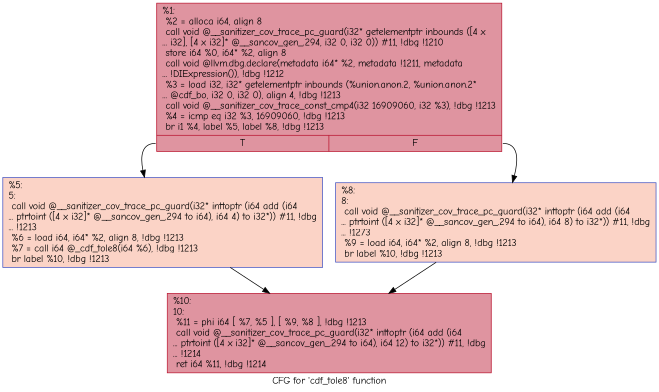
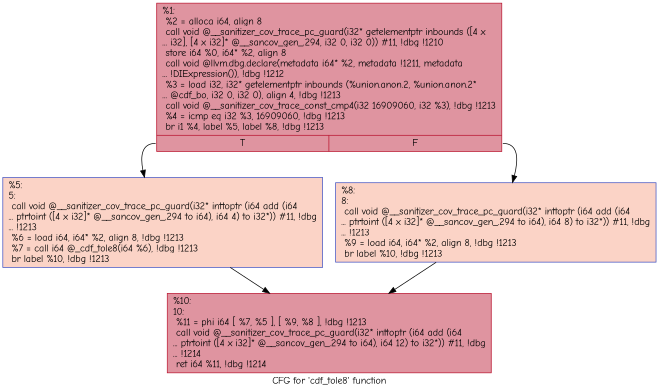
(356, 233) -> (355, 233)
